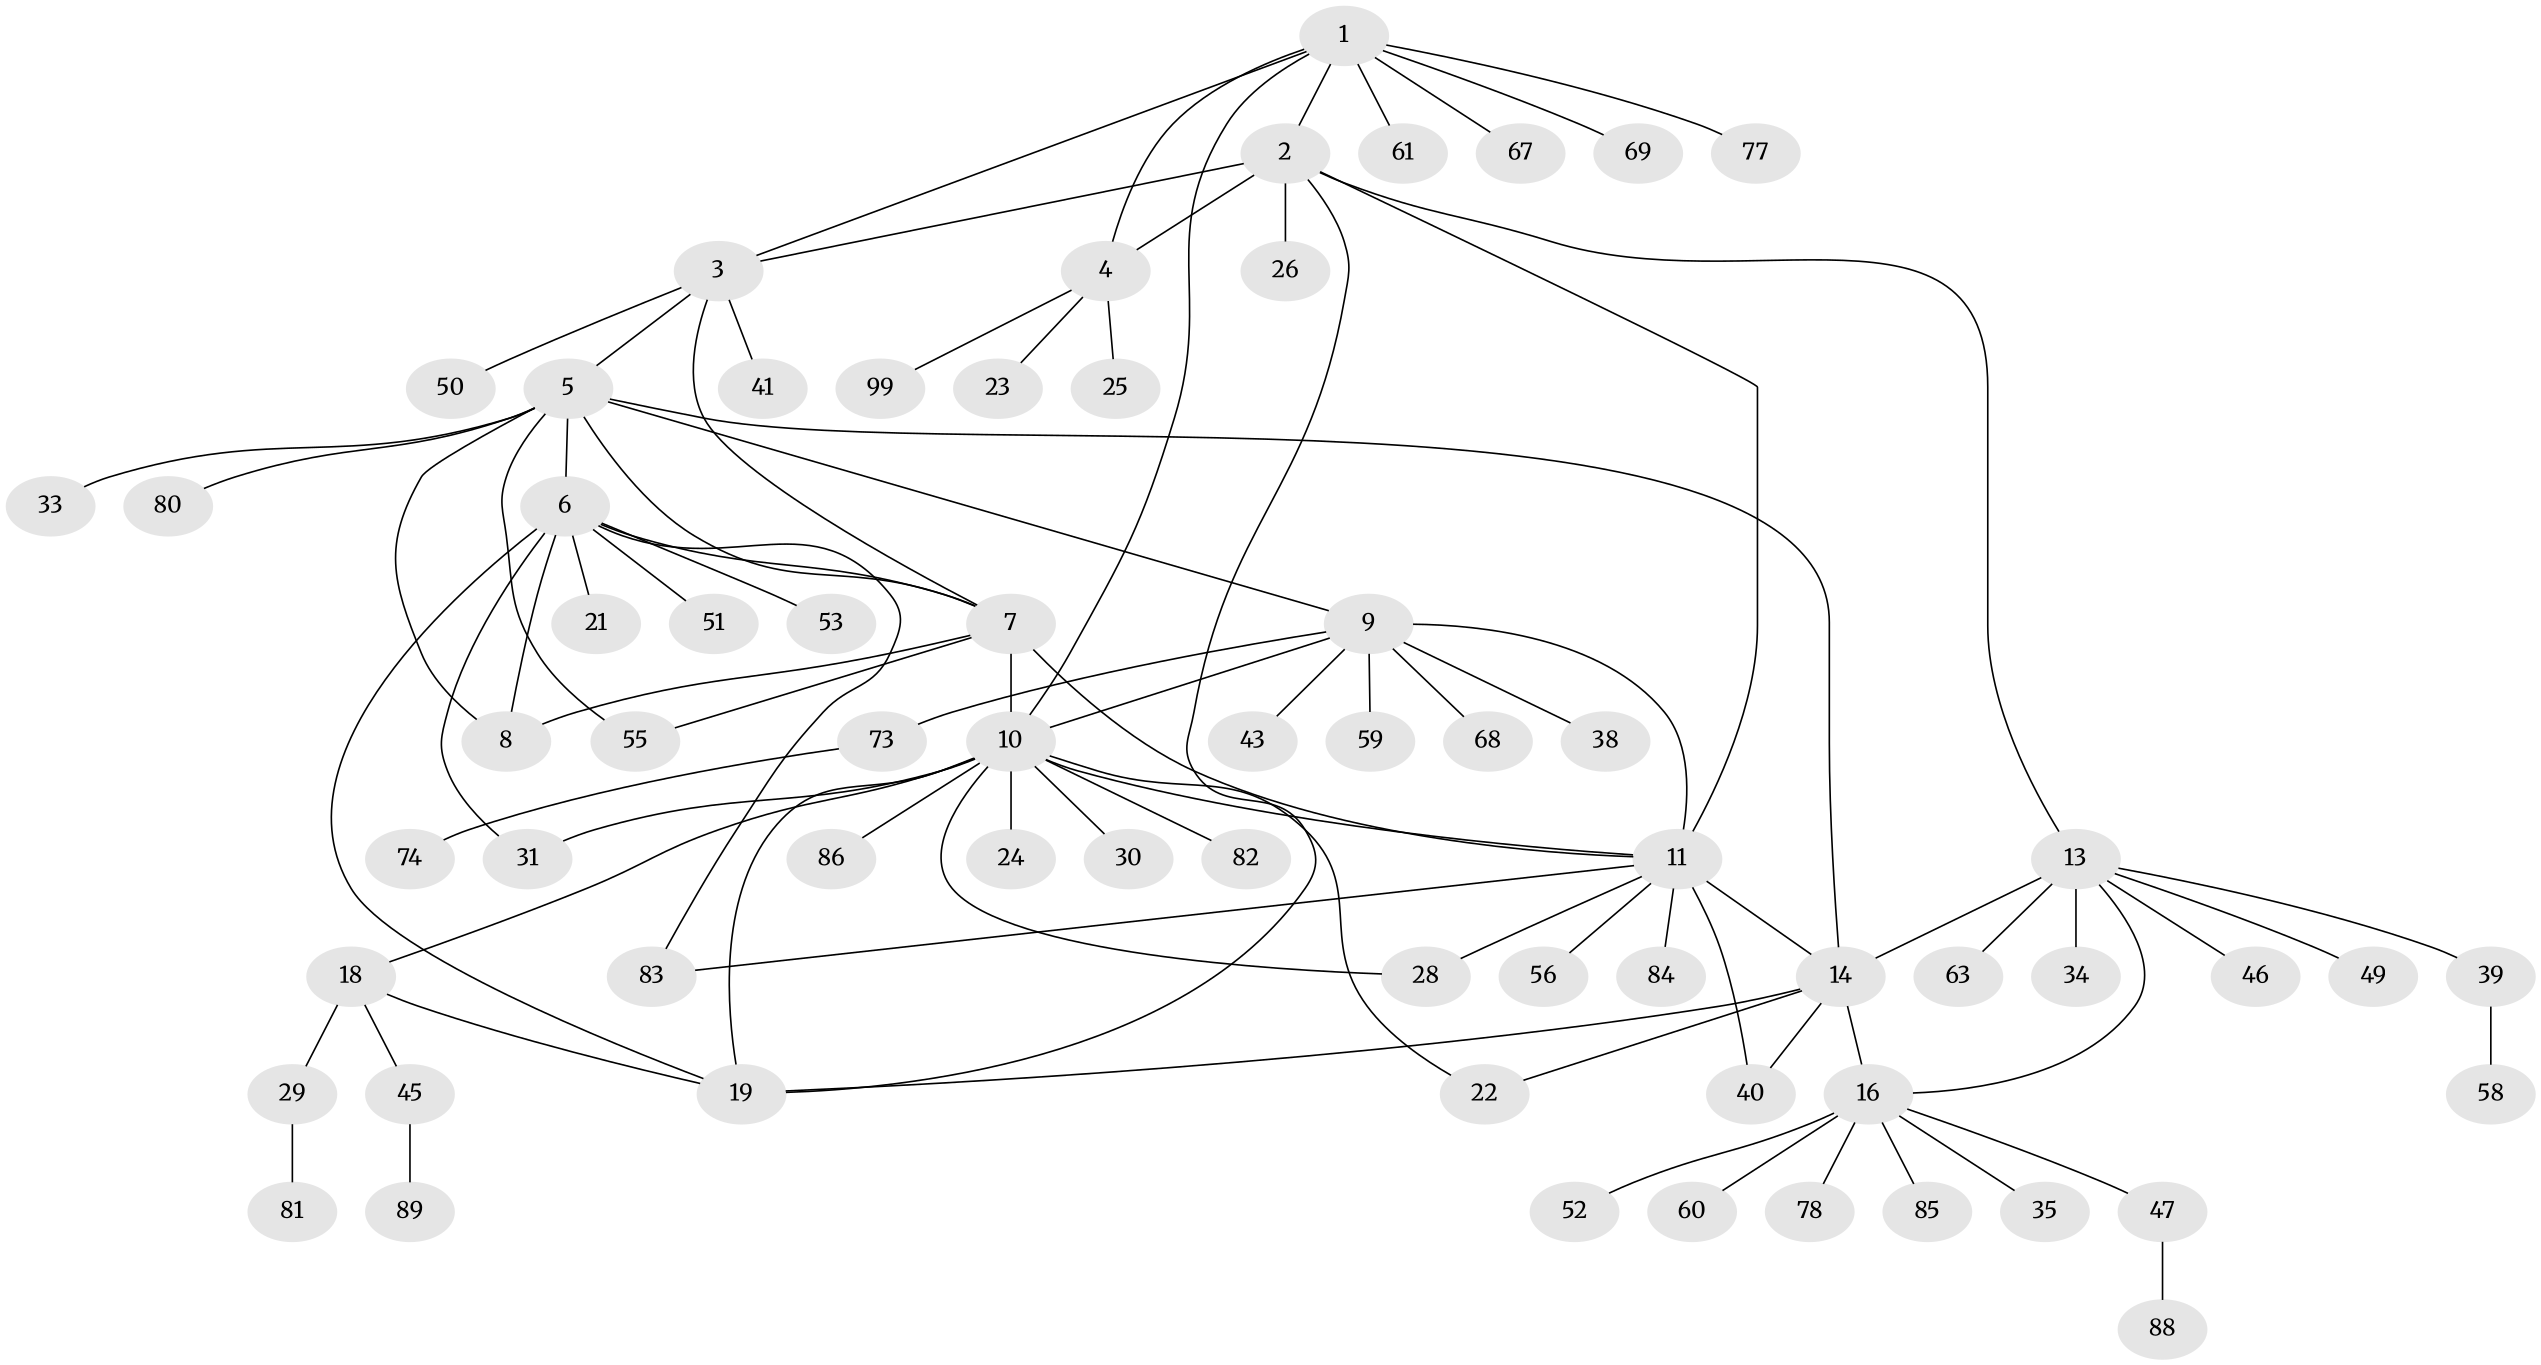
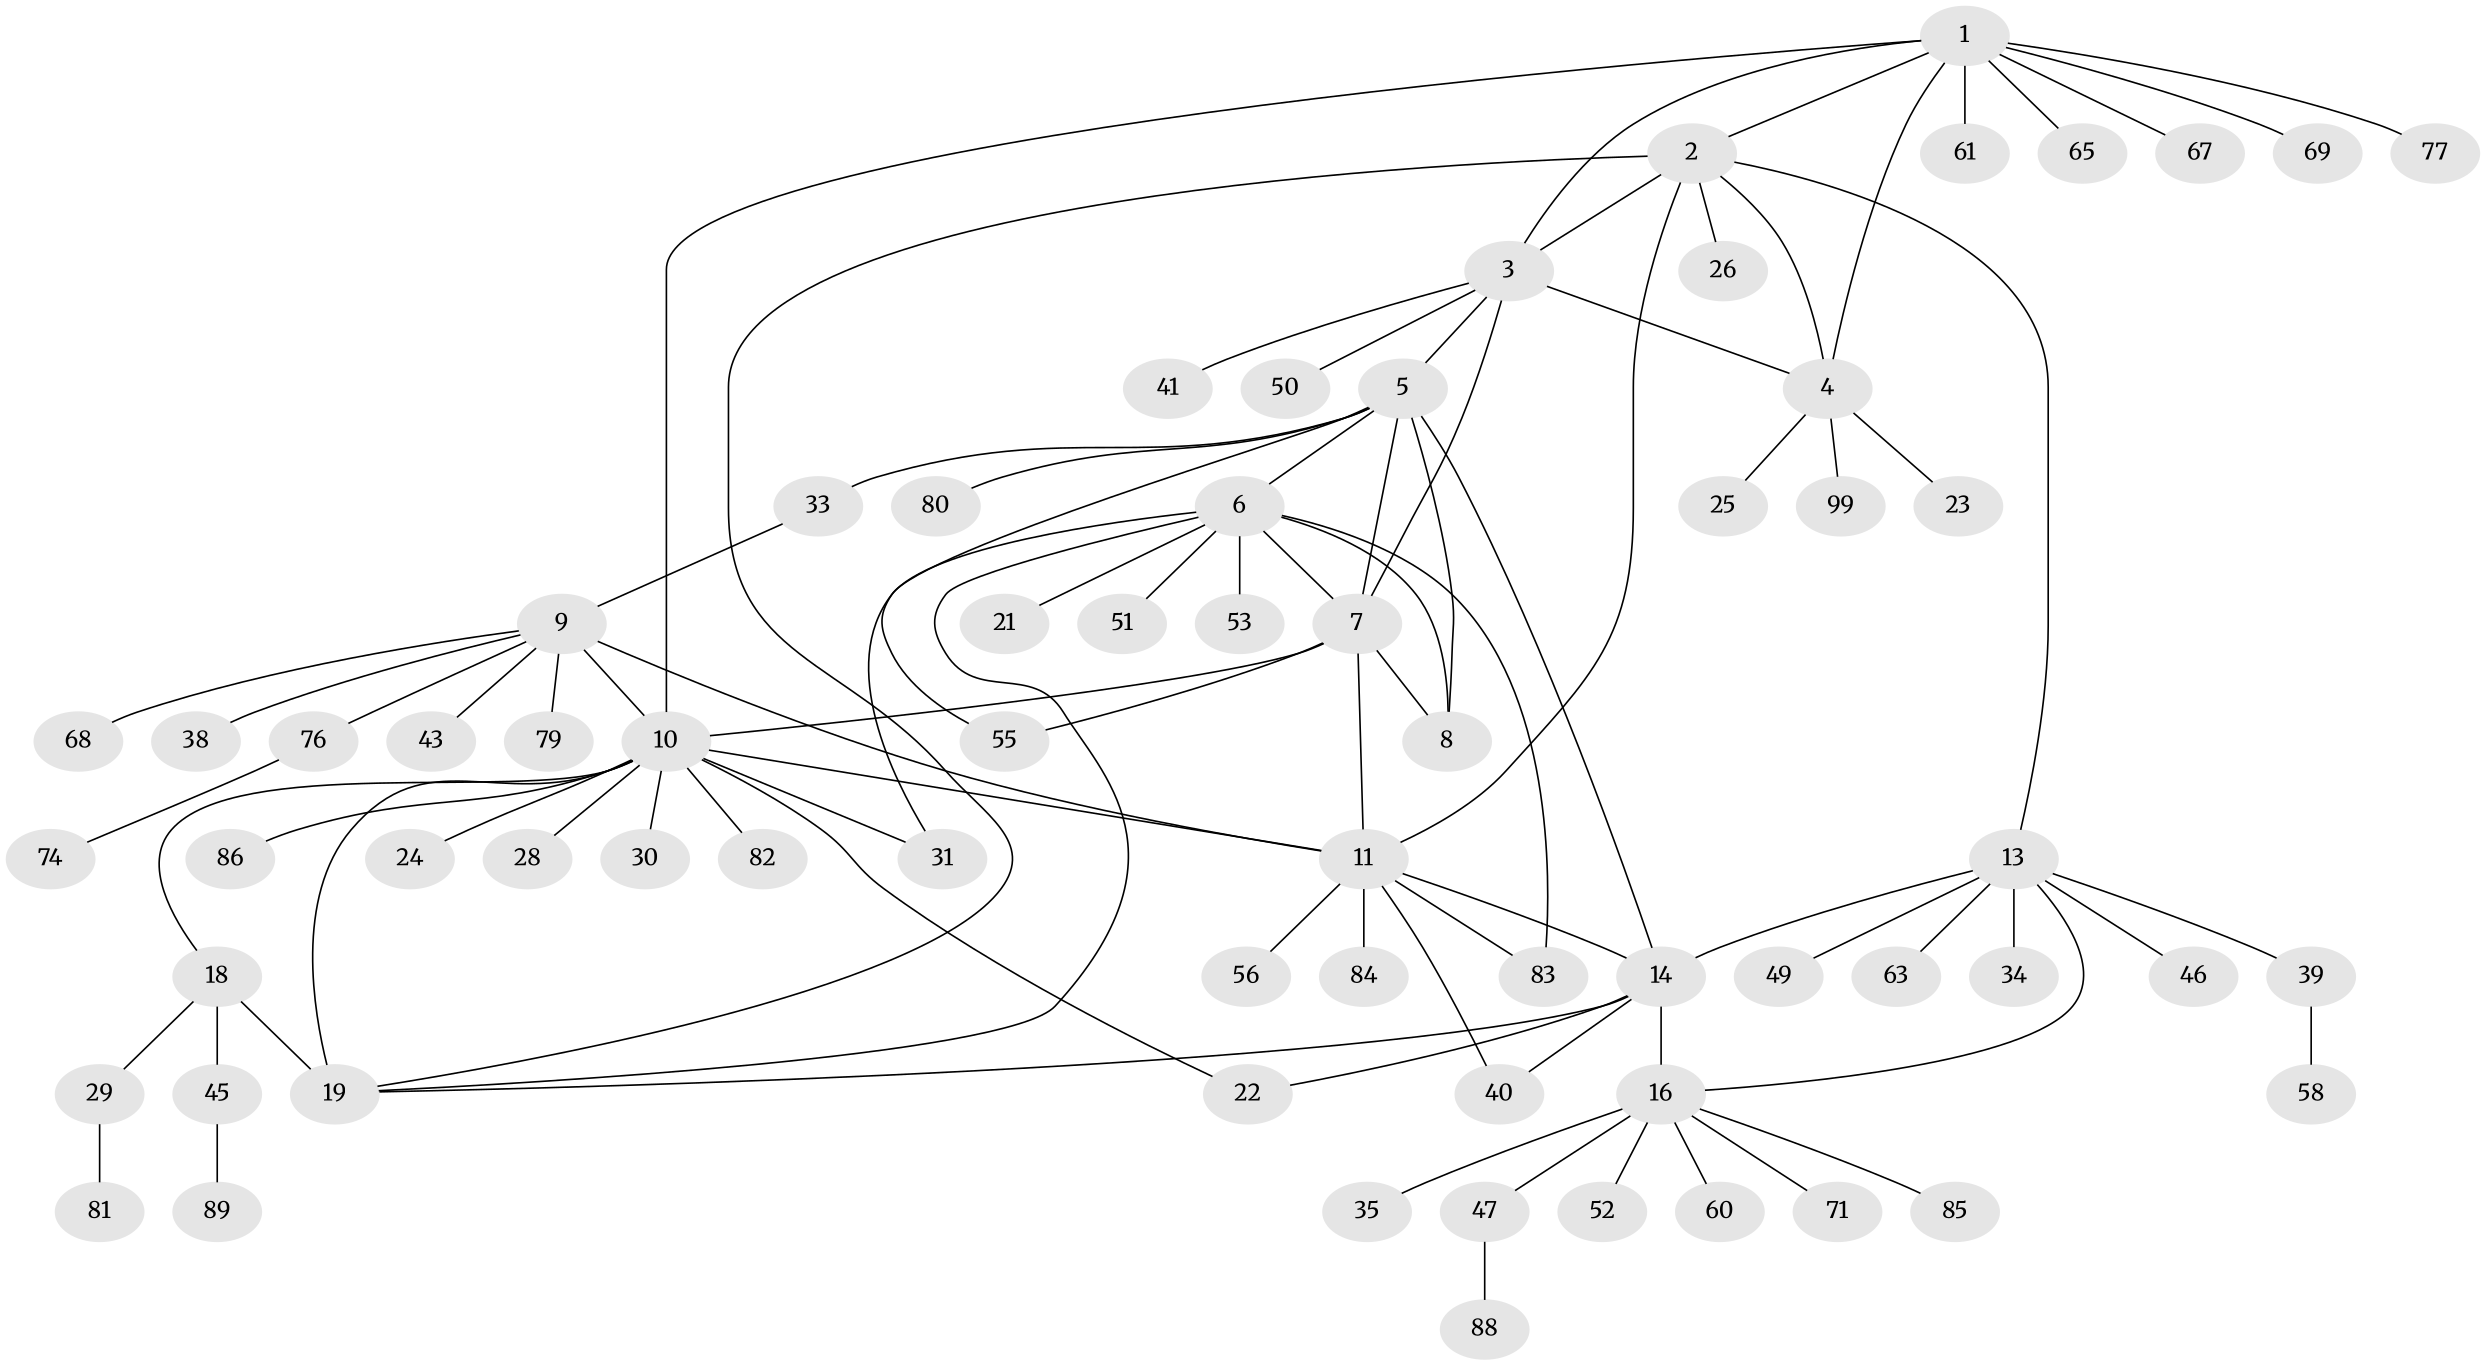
none -> (2082, 154)
none -> (1668, 330)
(968, 506) -> (690, 565)
(882, 742) -> (314, 742)
(1370, 742) -> (549, 742)
(1551, 917) -> none
(1810, 1212) -> (1838, 1212)
